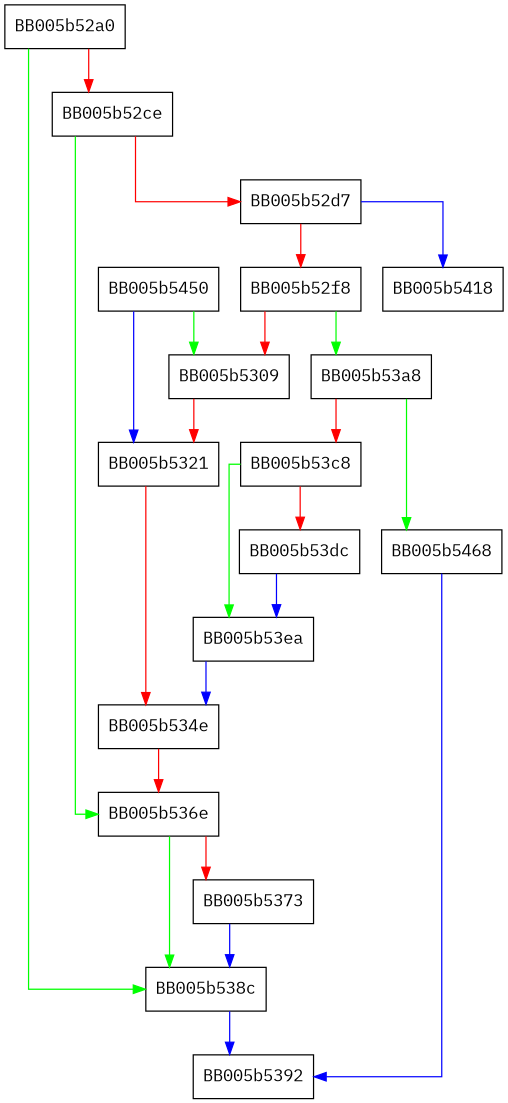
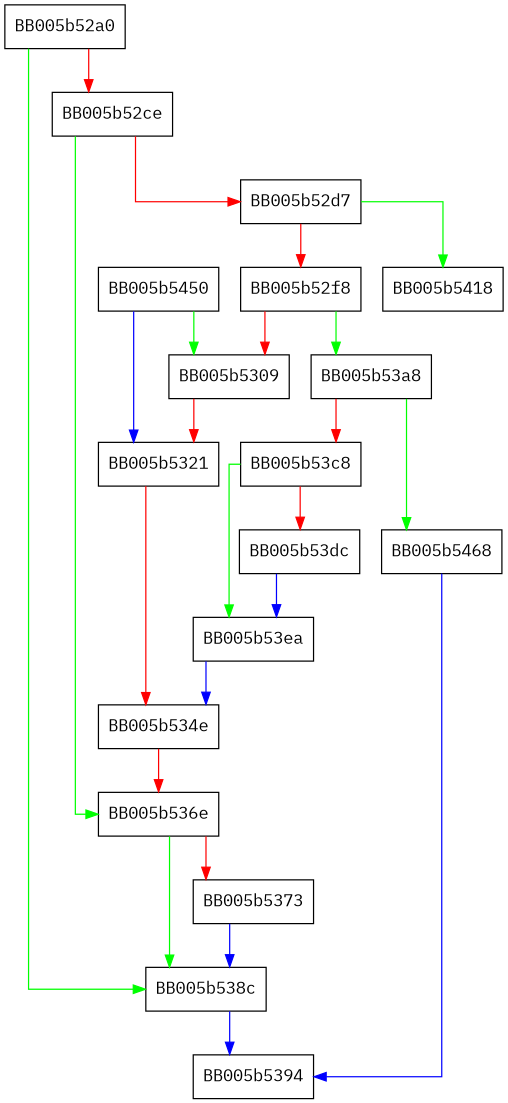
(429, 202) -> (429, 202)
(253, 1077) -> (253, 1077)
